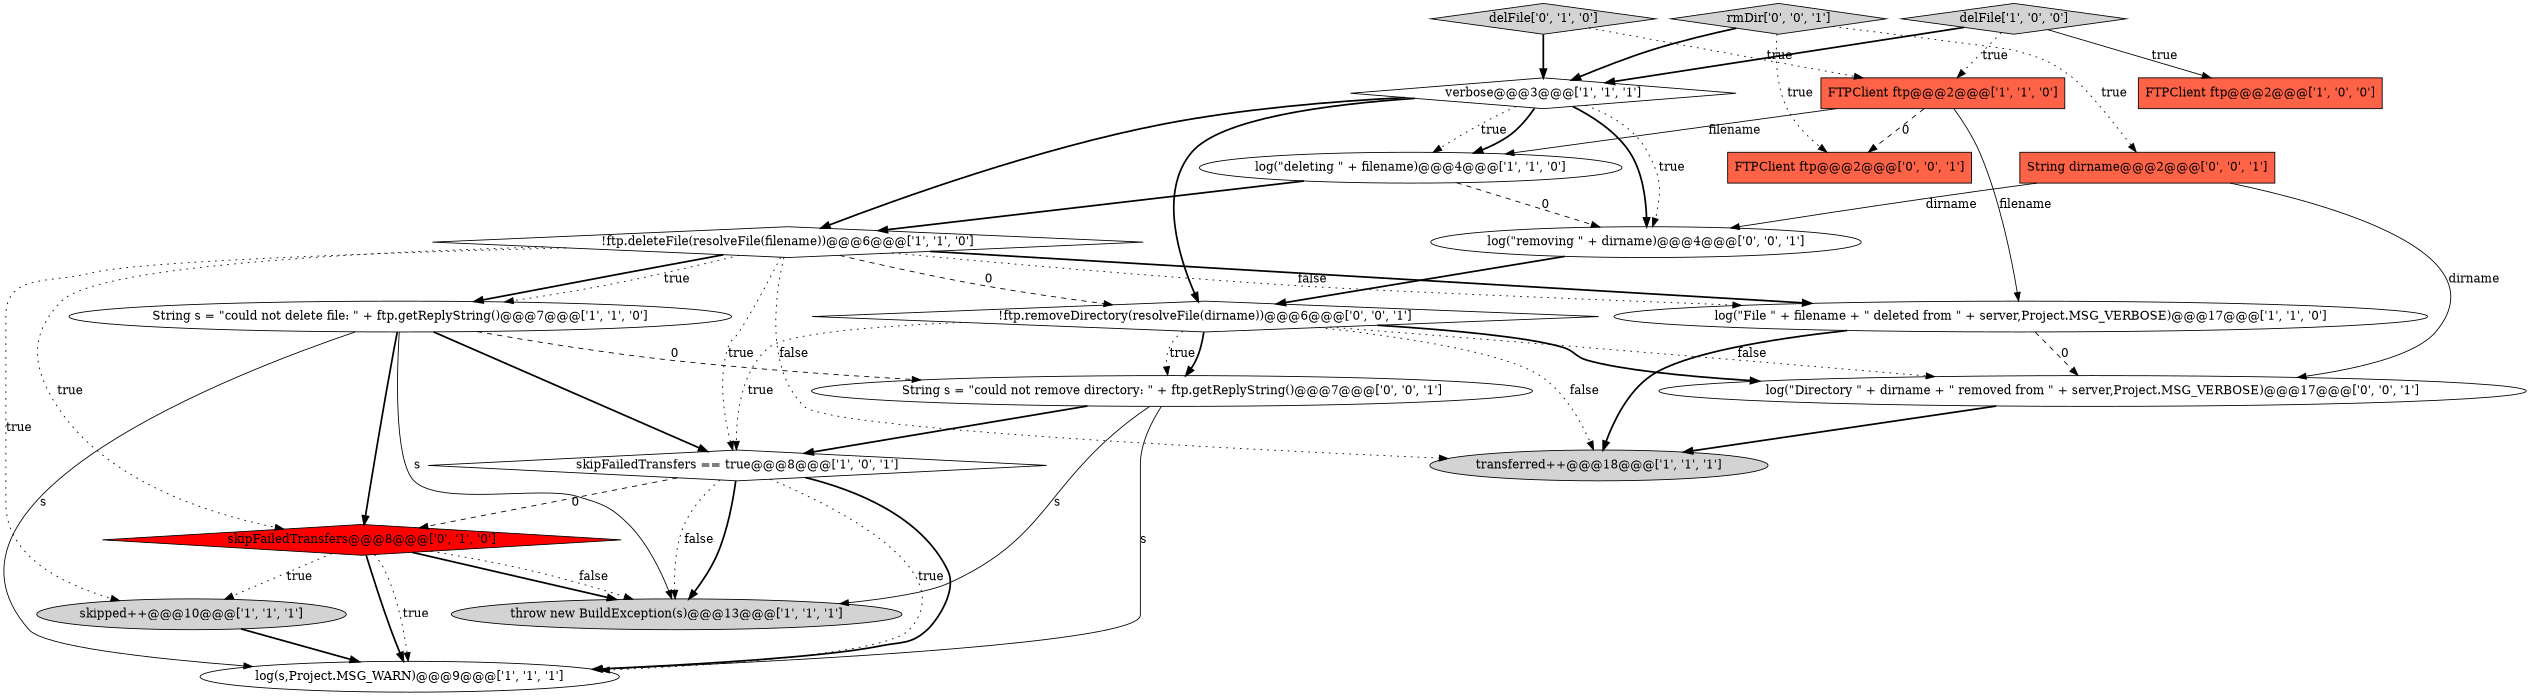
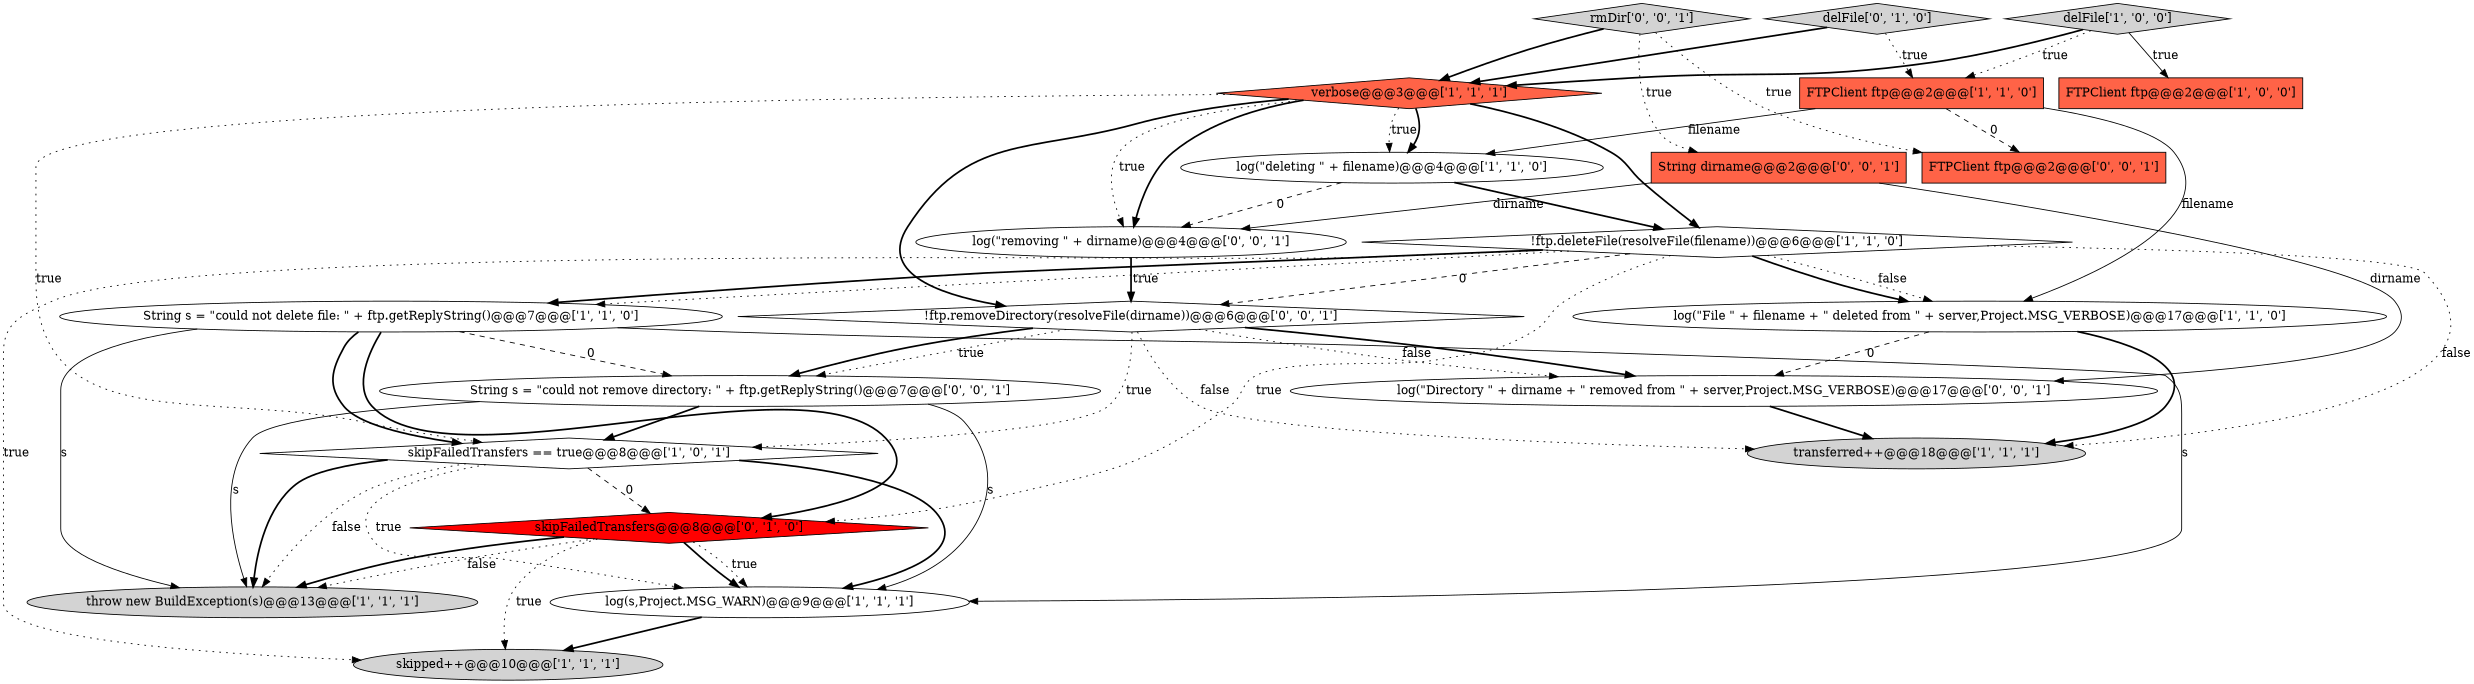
(1543, 93) -> (1409, 93)
(730, 343) -> (319, 118)
(296, 644) -> (637, 633)
